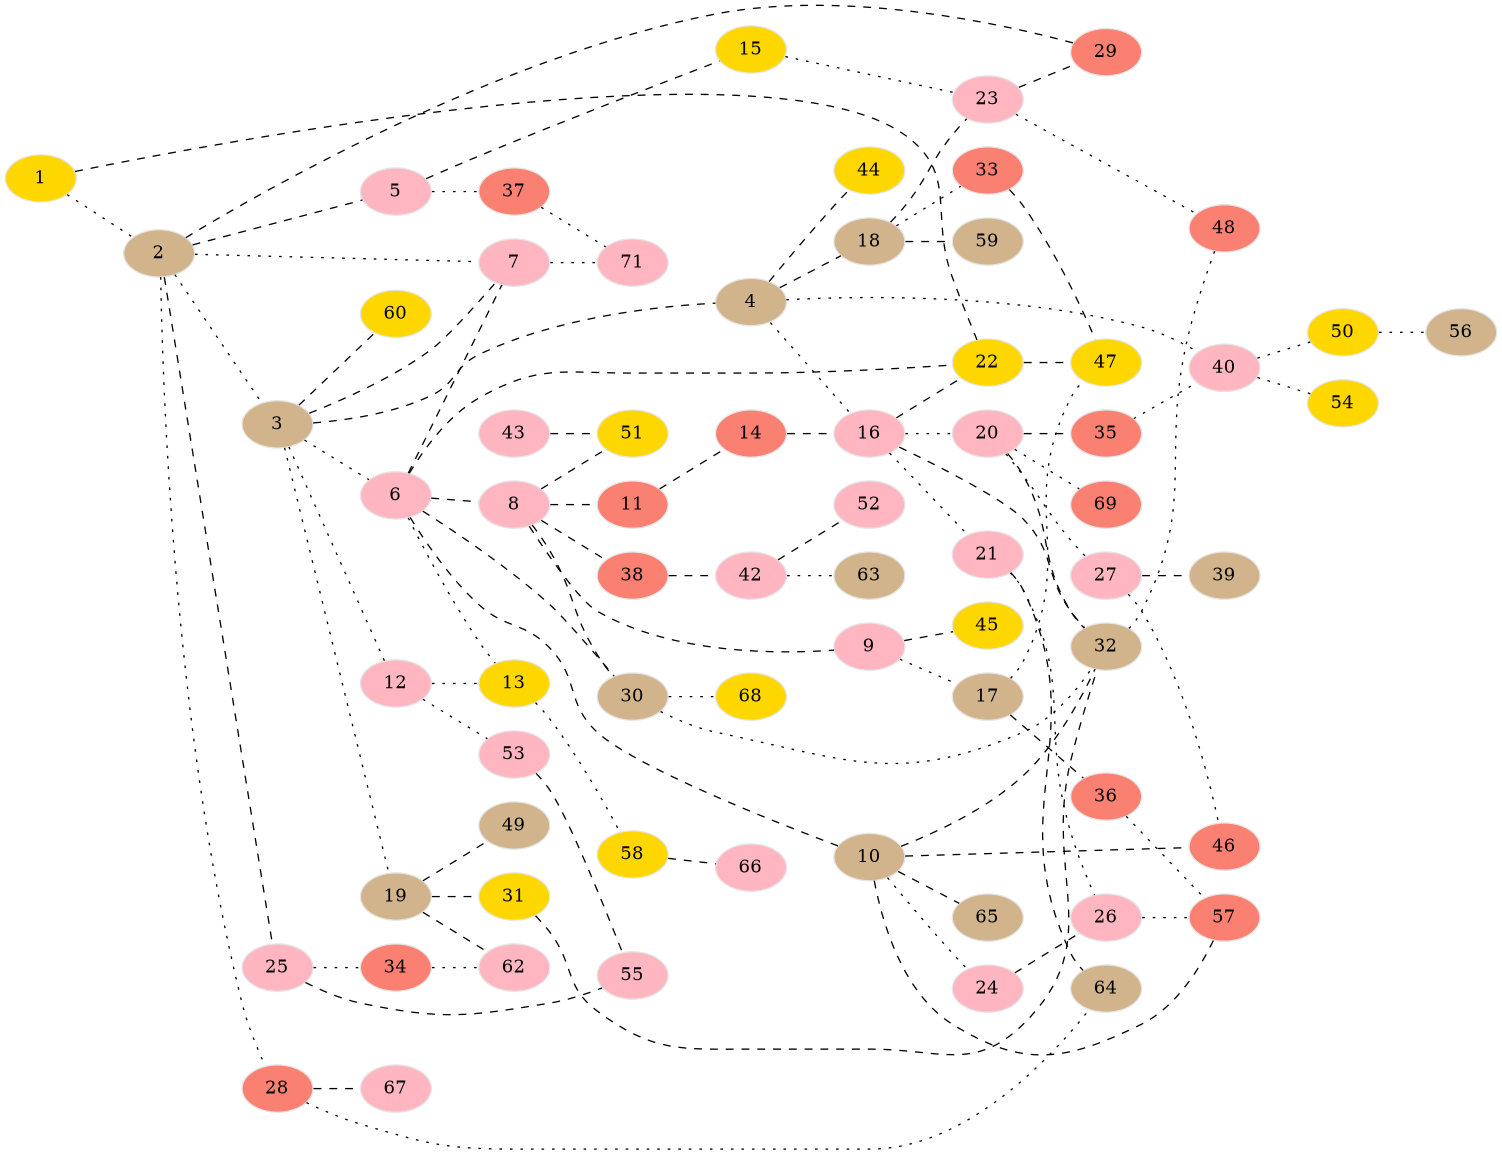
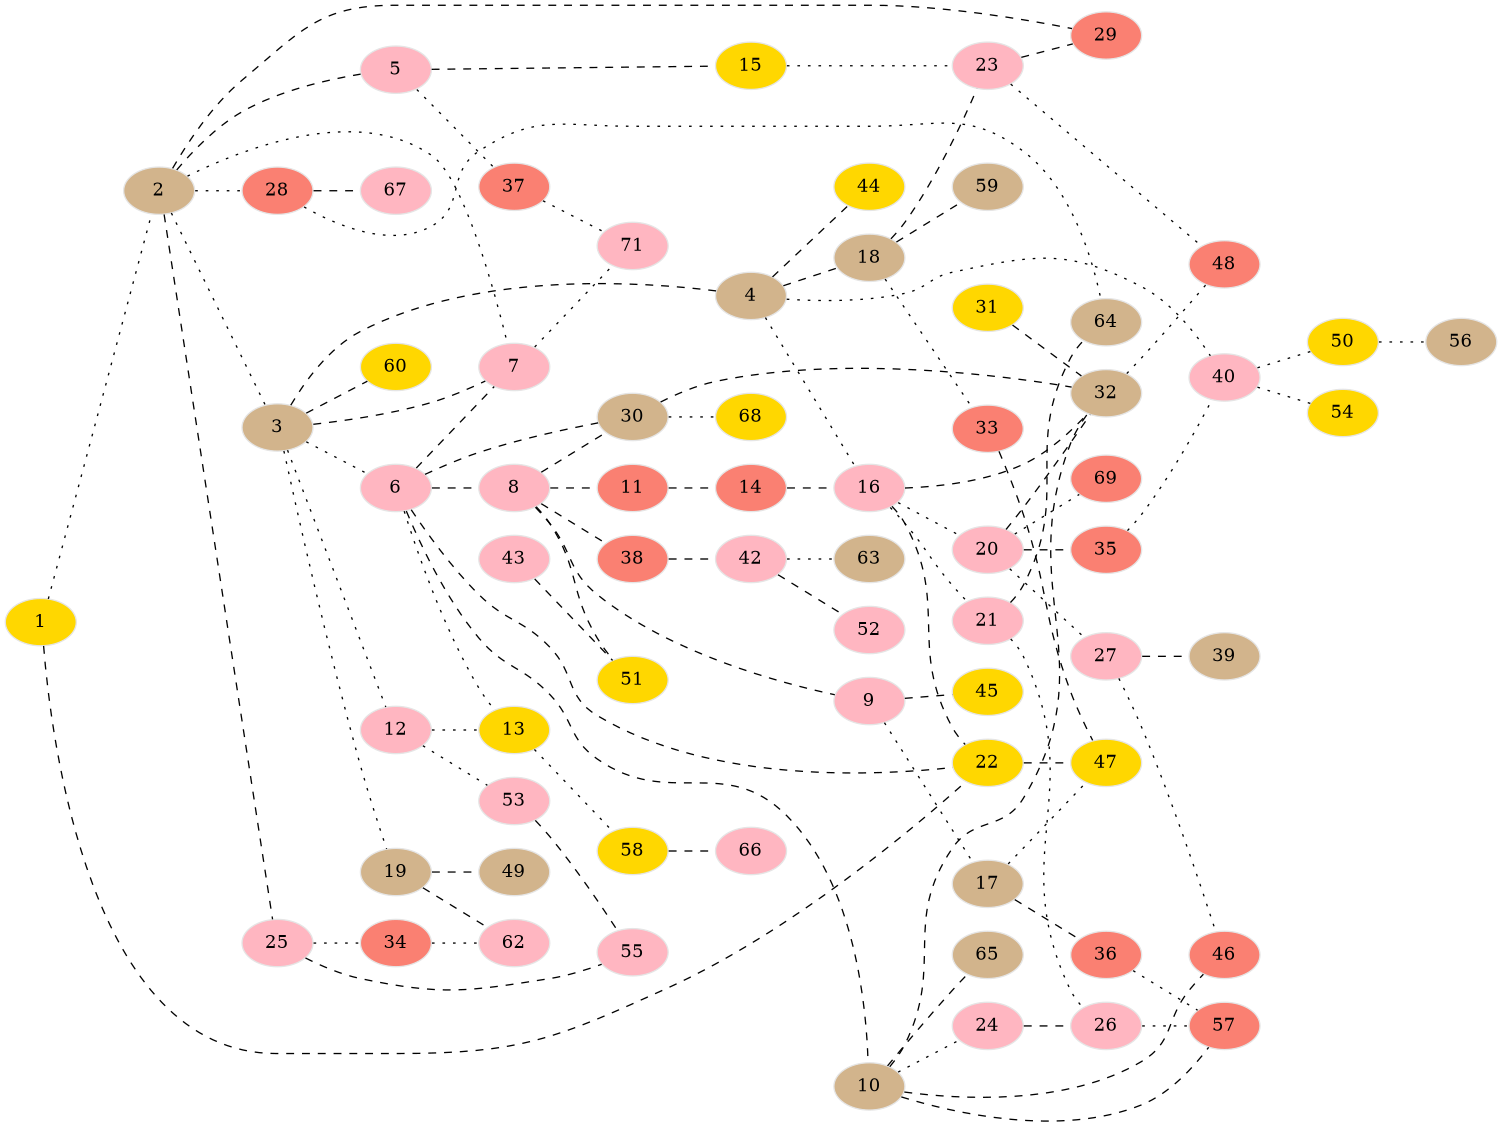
(888, 763) -> (864, 368)
(455, 897) -> none
